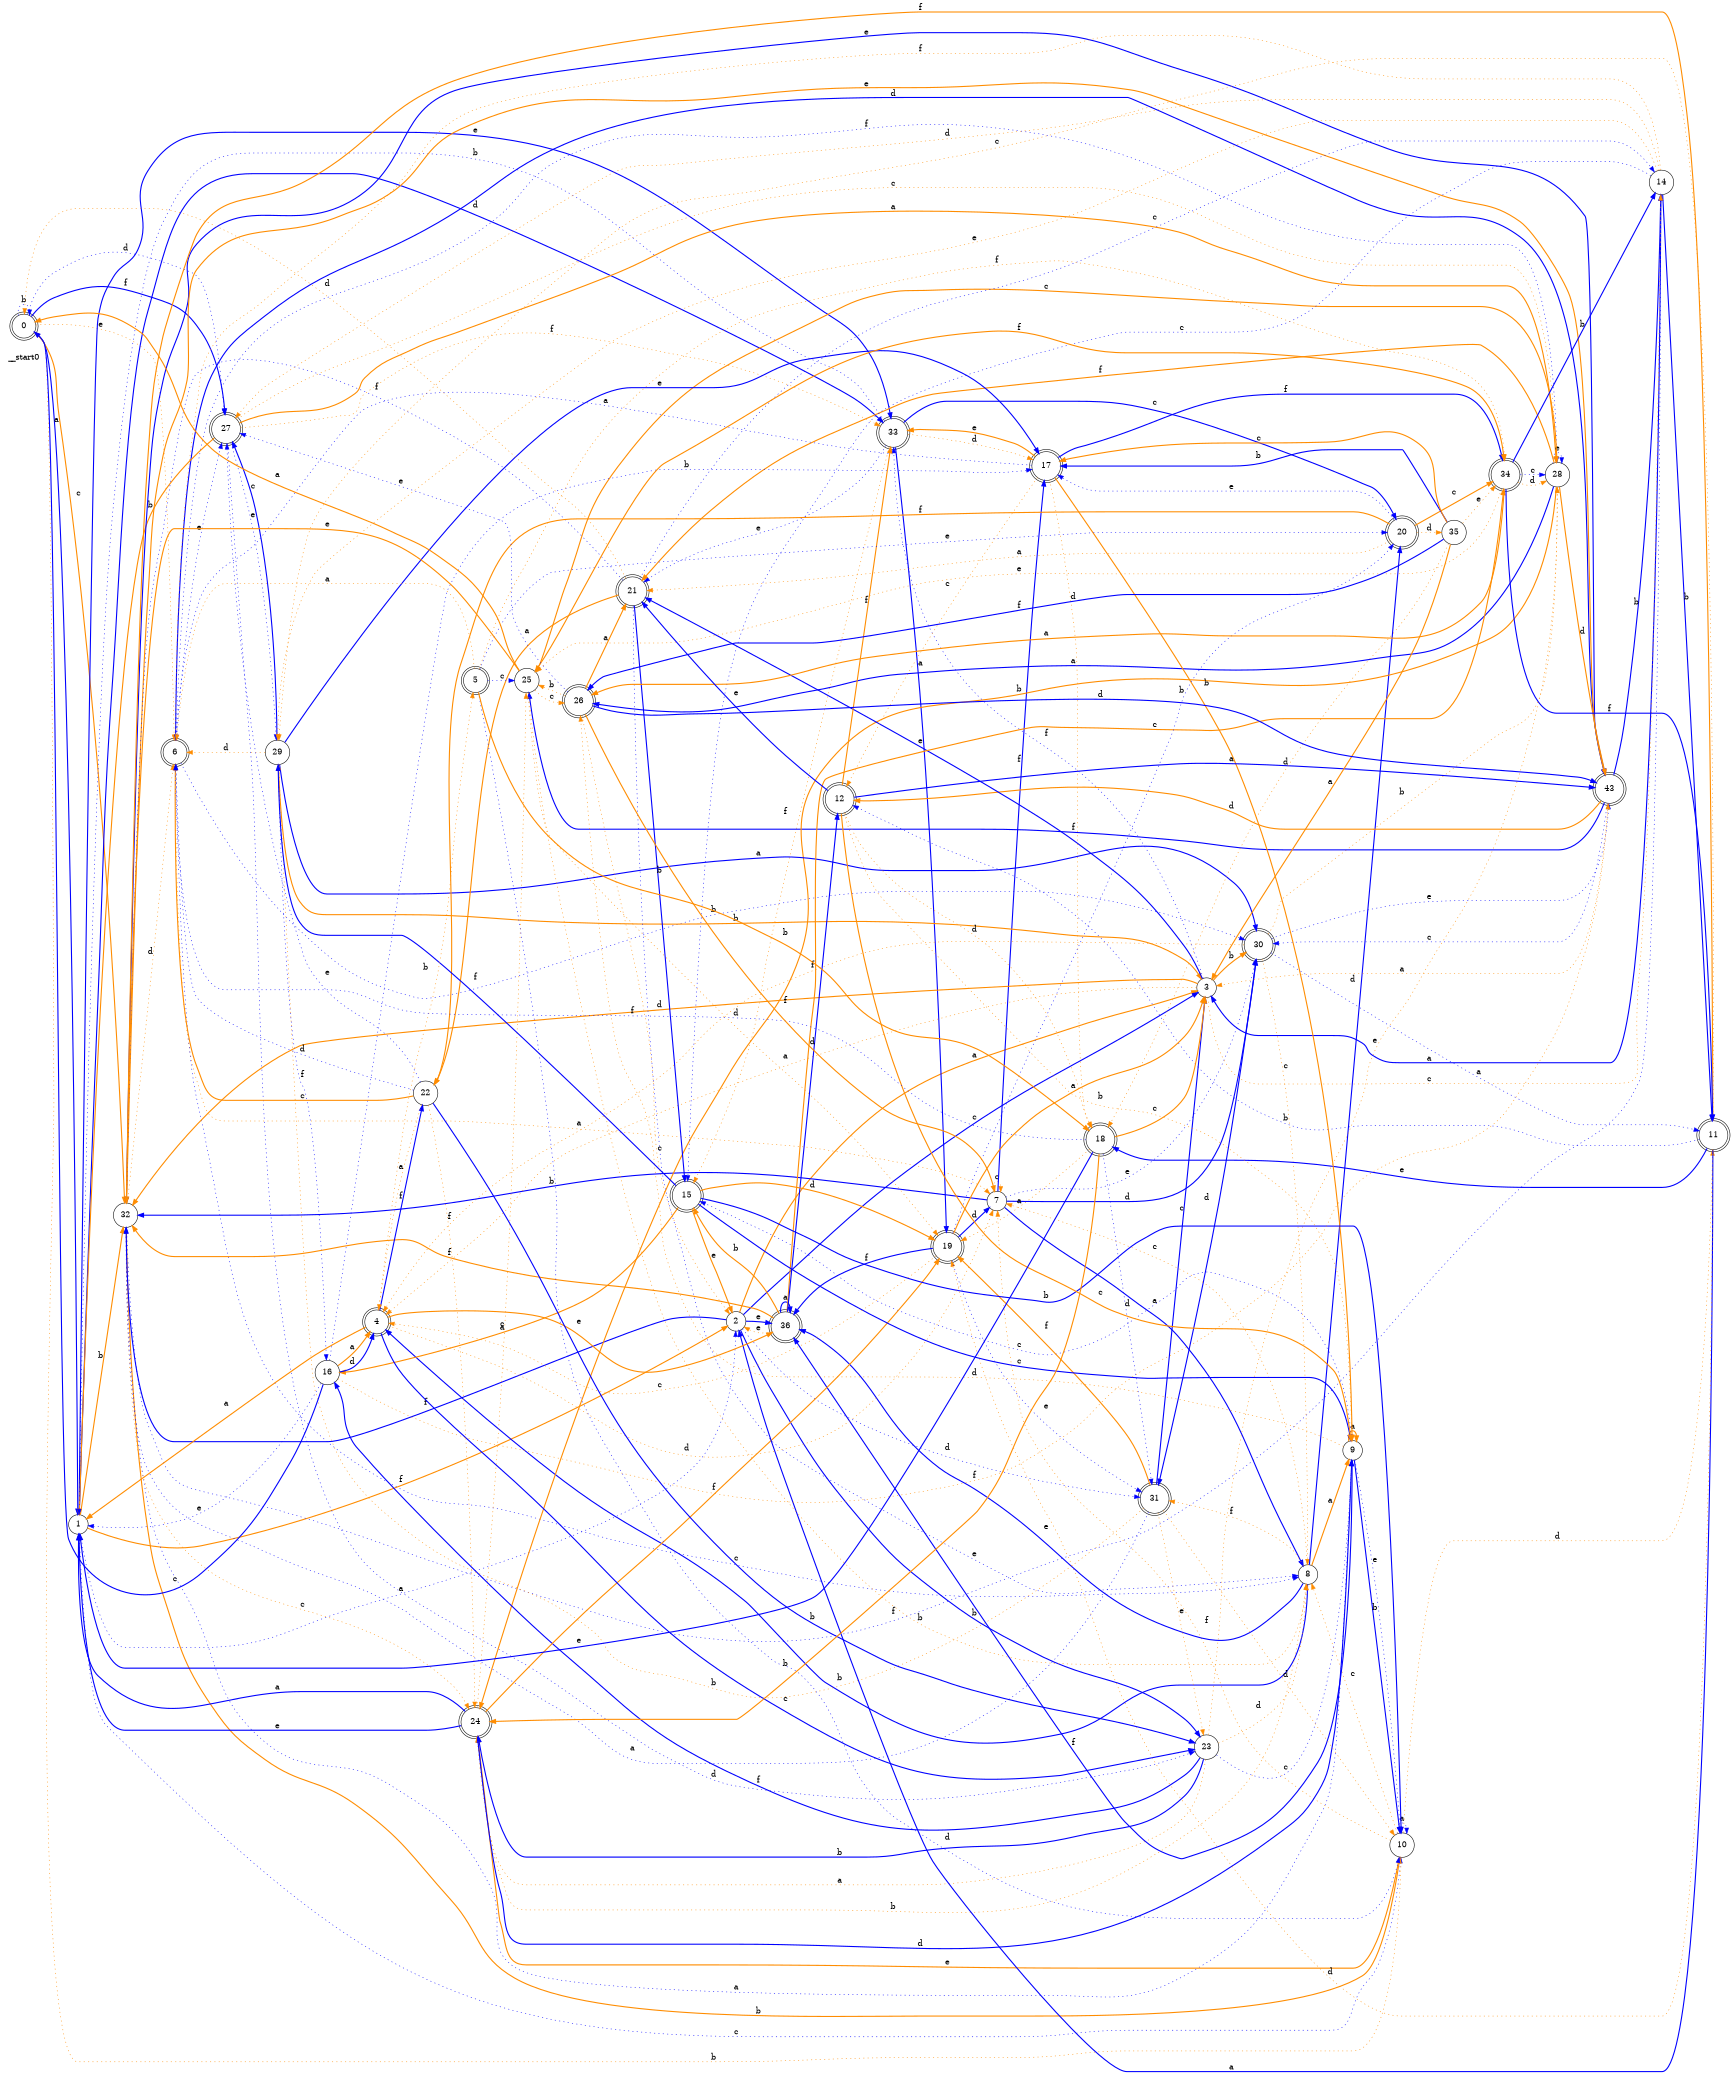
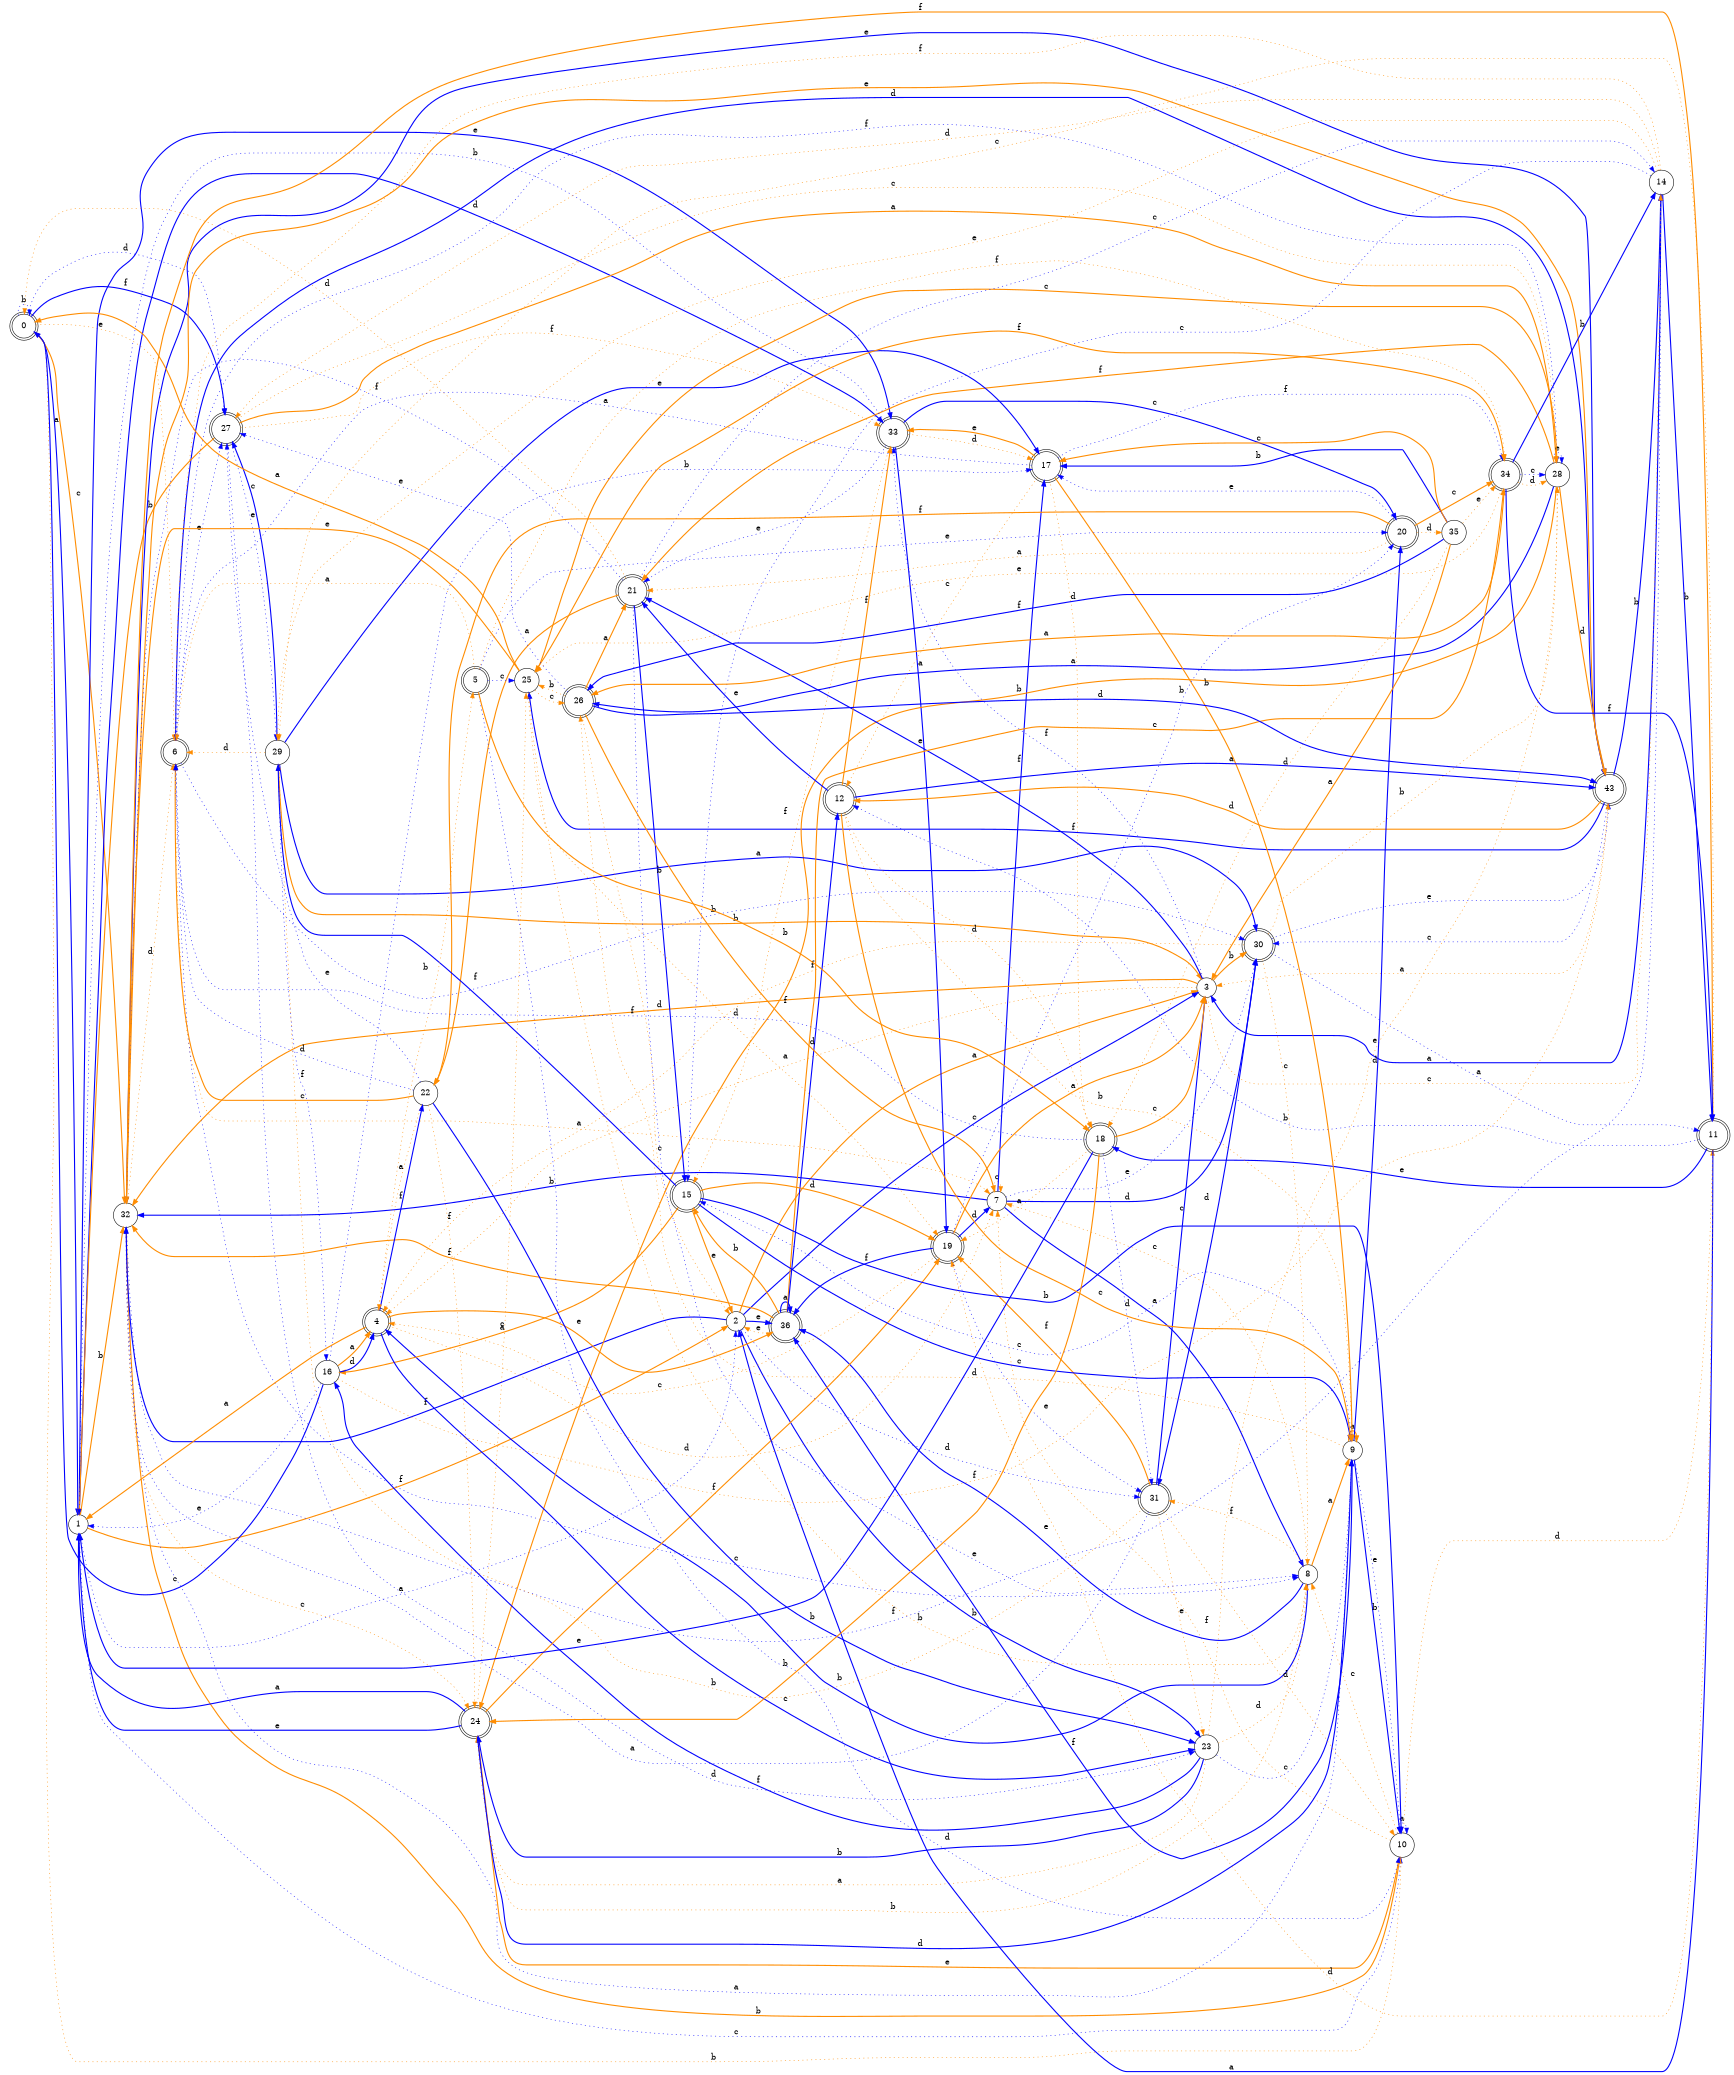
(24, 358) -> none
(1292, 394) -> (1292, 394)
(1355, 1059) -> (1381, 997)
